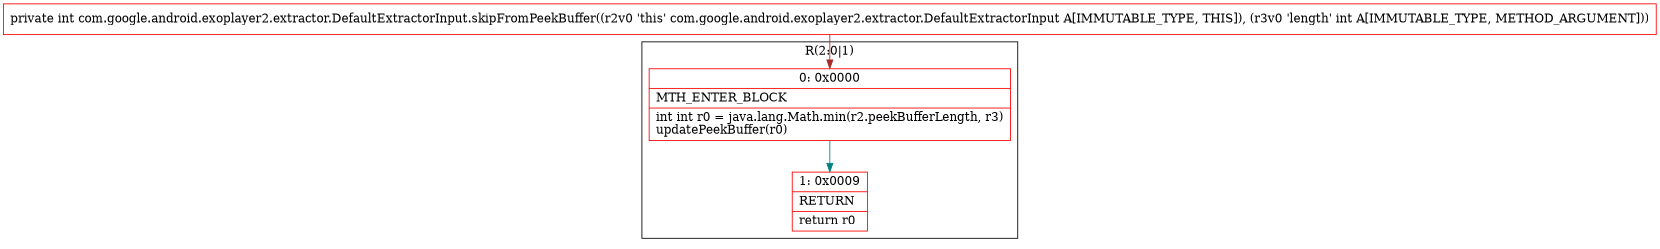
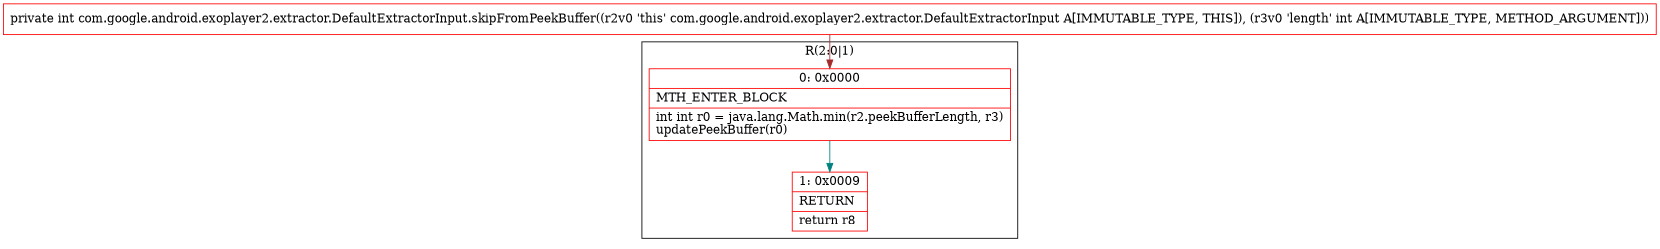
(828, 221) -> (828, 221)
